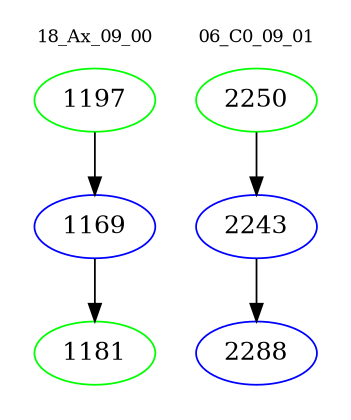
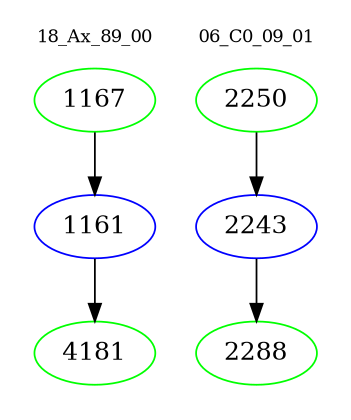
(95, 38) -> (95, 38)
(95, 100) -> (95, 100)
(95, 227) -> (95, 227)
(95, 353) -> (95, 353)
(257, 353) -> (257, 353)
